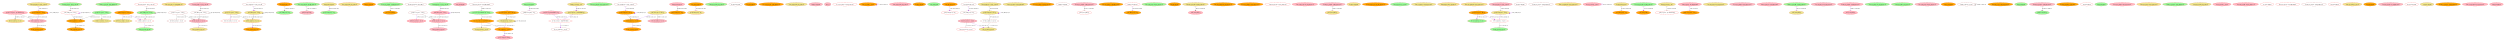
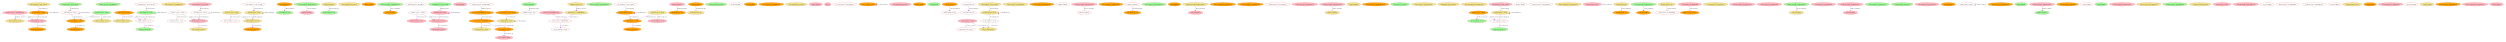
(481, 13) -> (481, 13)
